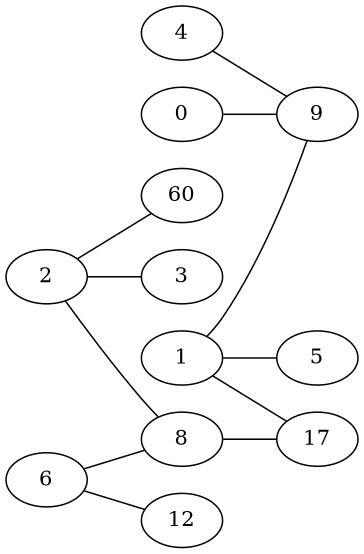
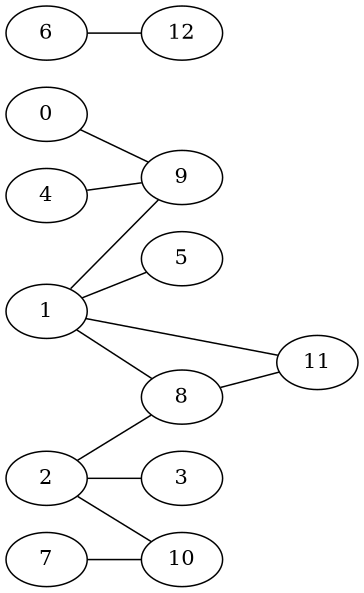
(182, 196) -> (182, 560)
(317, 439) -> (317, 363)
(115, 459) -> (114, 354)
none -> (47, 560)
